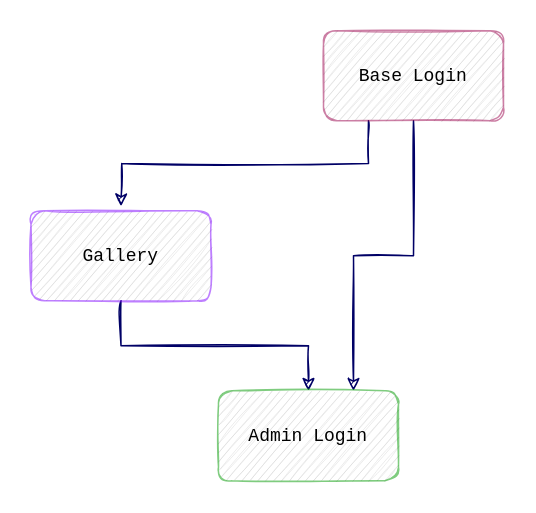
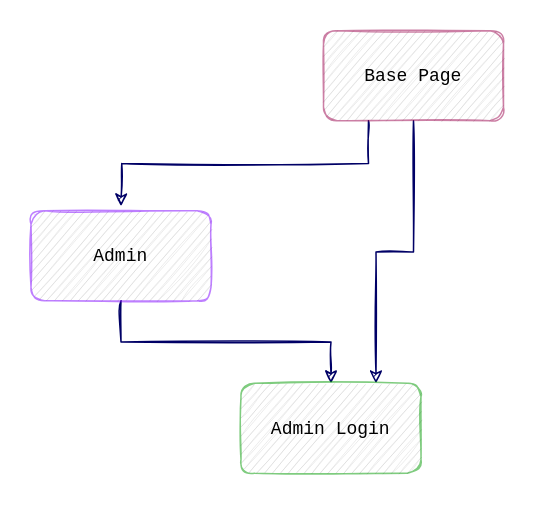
(413, 76) -> (413, 76)
(121, 256) -> (121, 256)
(308, 436) -> (331, 428)
